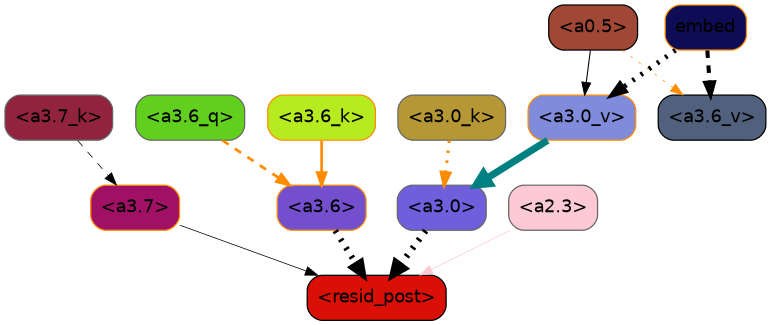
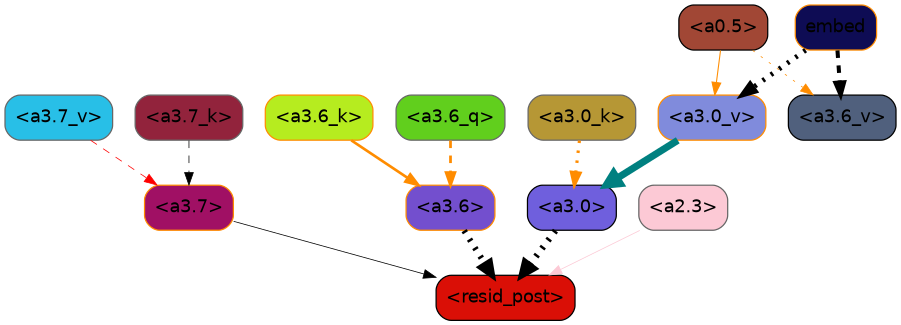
(588, 66) -> (718, 66)
none -> (59, 118)
(442, 208) -> (572, 208)
